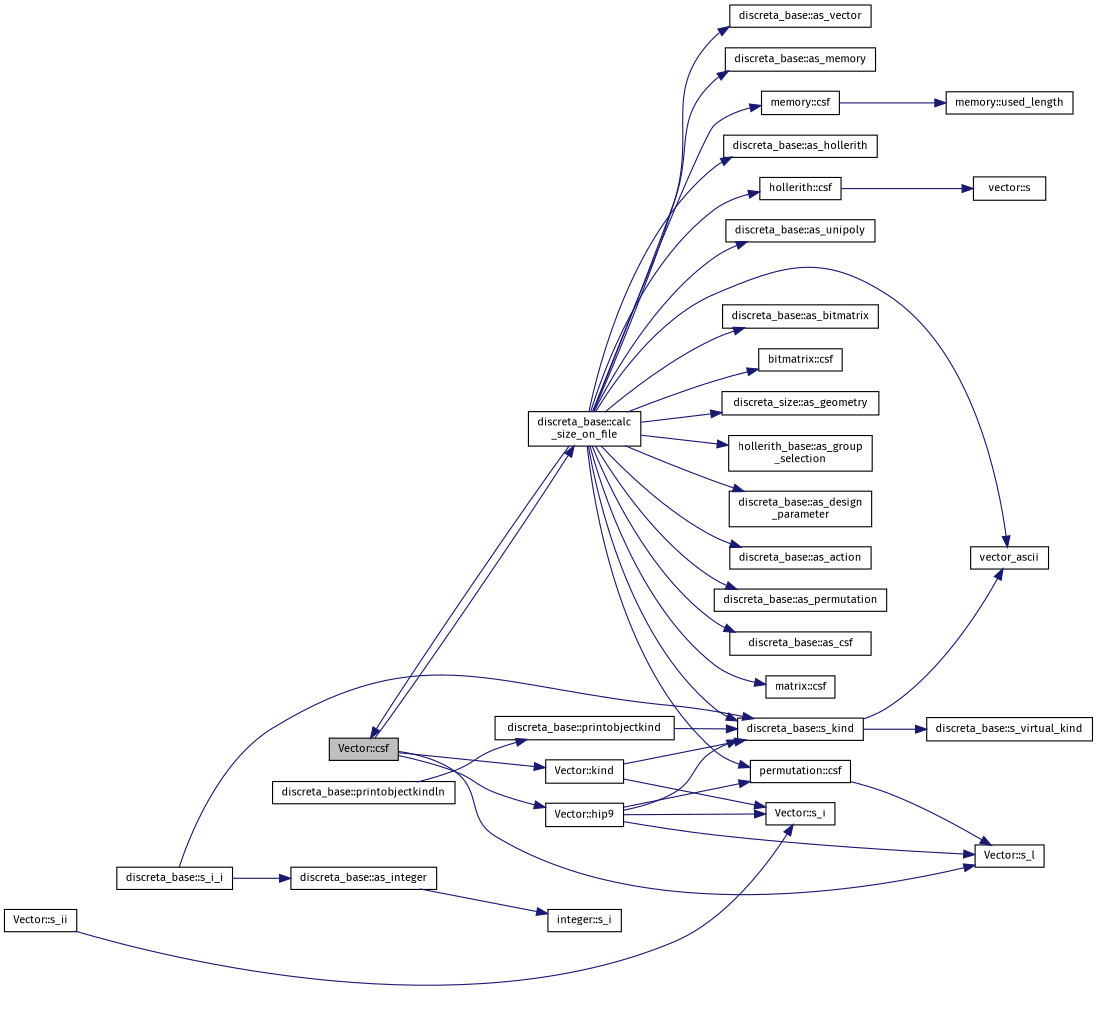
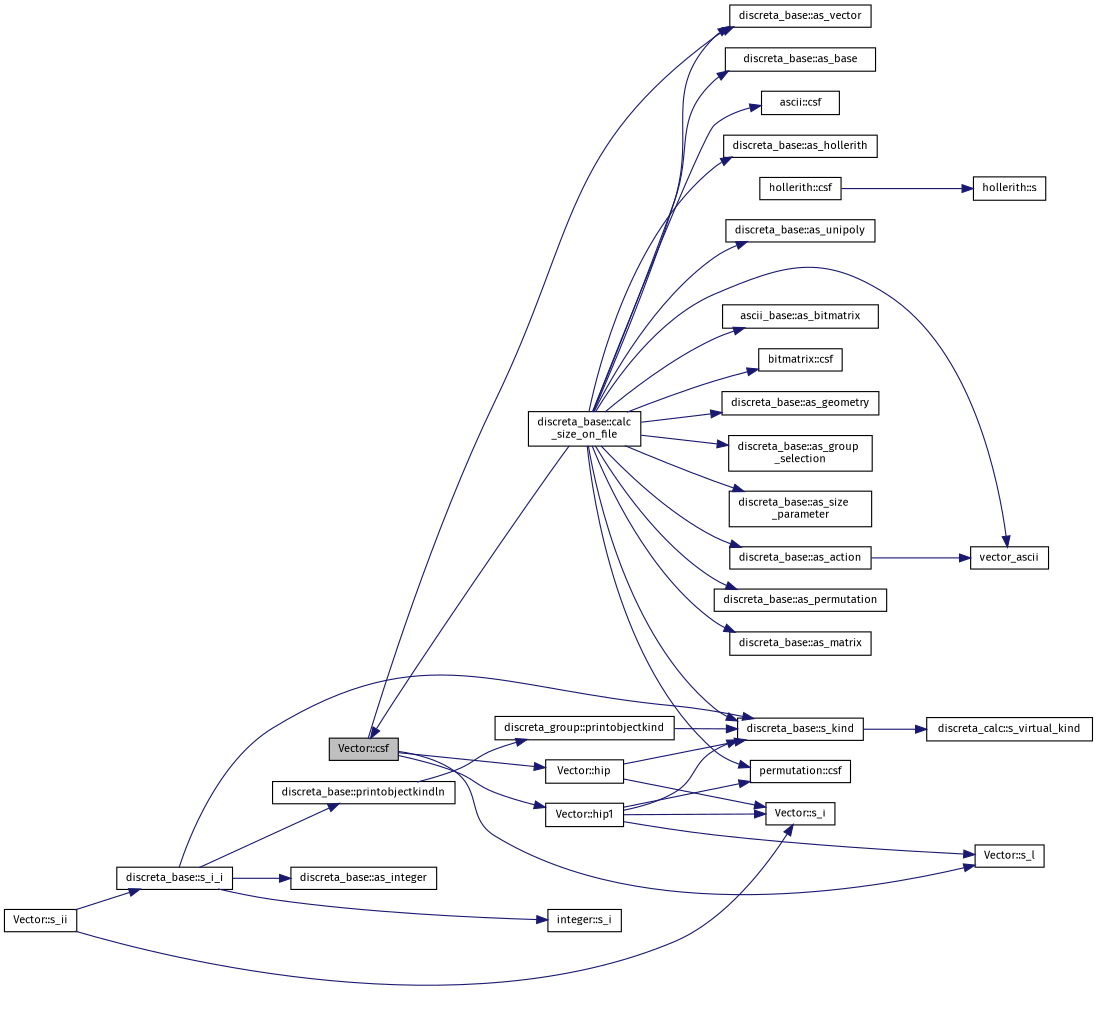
(800, 60) -> (800, 60)
(800, 103) -> (800, 103)
(1010, 103) -> none
(1010, 189) -> (1010, 189)
(659, 268) -> none
(800, 317) -> (800, 317)
(800, 403) -> (800, 403)
(800, 453) -> (800, 453)
(800, 509) -> (800, 509)
(473, 598) -> (512, 363)
(800, 644) -> (800, 644)
(941, 660) -> (915, 558)
(800, 687) -> none
(585, 728) -> (585, 728)
(1010, 729) -> (1010, 729)
(585, 772) -> (585, 772)
(918, 806) -> none
(585, 815) -> (585, 815)
none -> (264, 838)
(478, 900) -> (377, 911)
none -> (102, 901)
